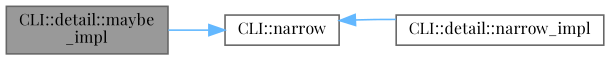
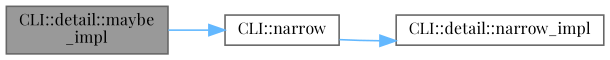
(376, 20) -> (360, 40)
